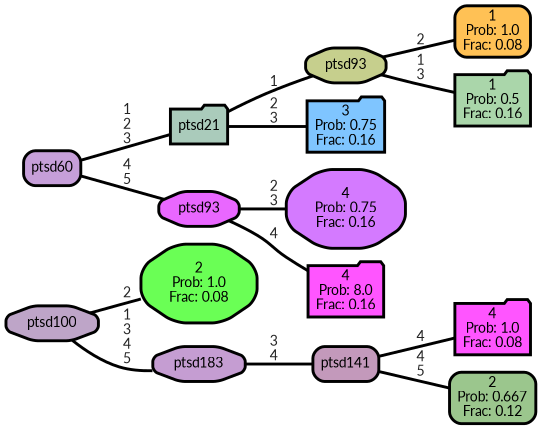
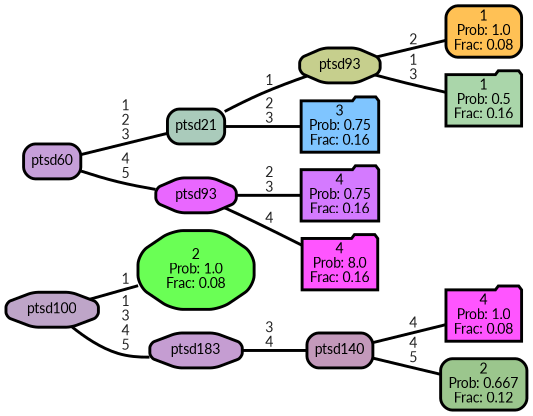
(199, 127) -> (196, 127)
(346, 209) -> (340, 195)
(126, 294) -> (124, 280)
(346, 364) -> (340, 350)
